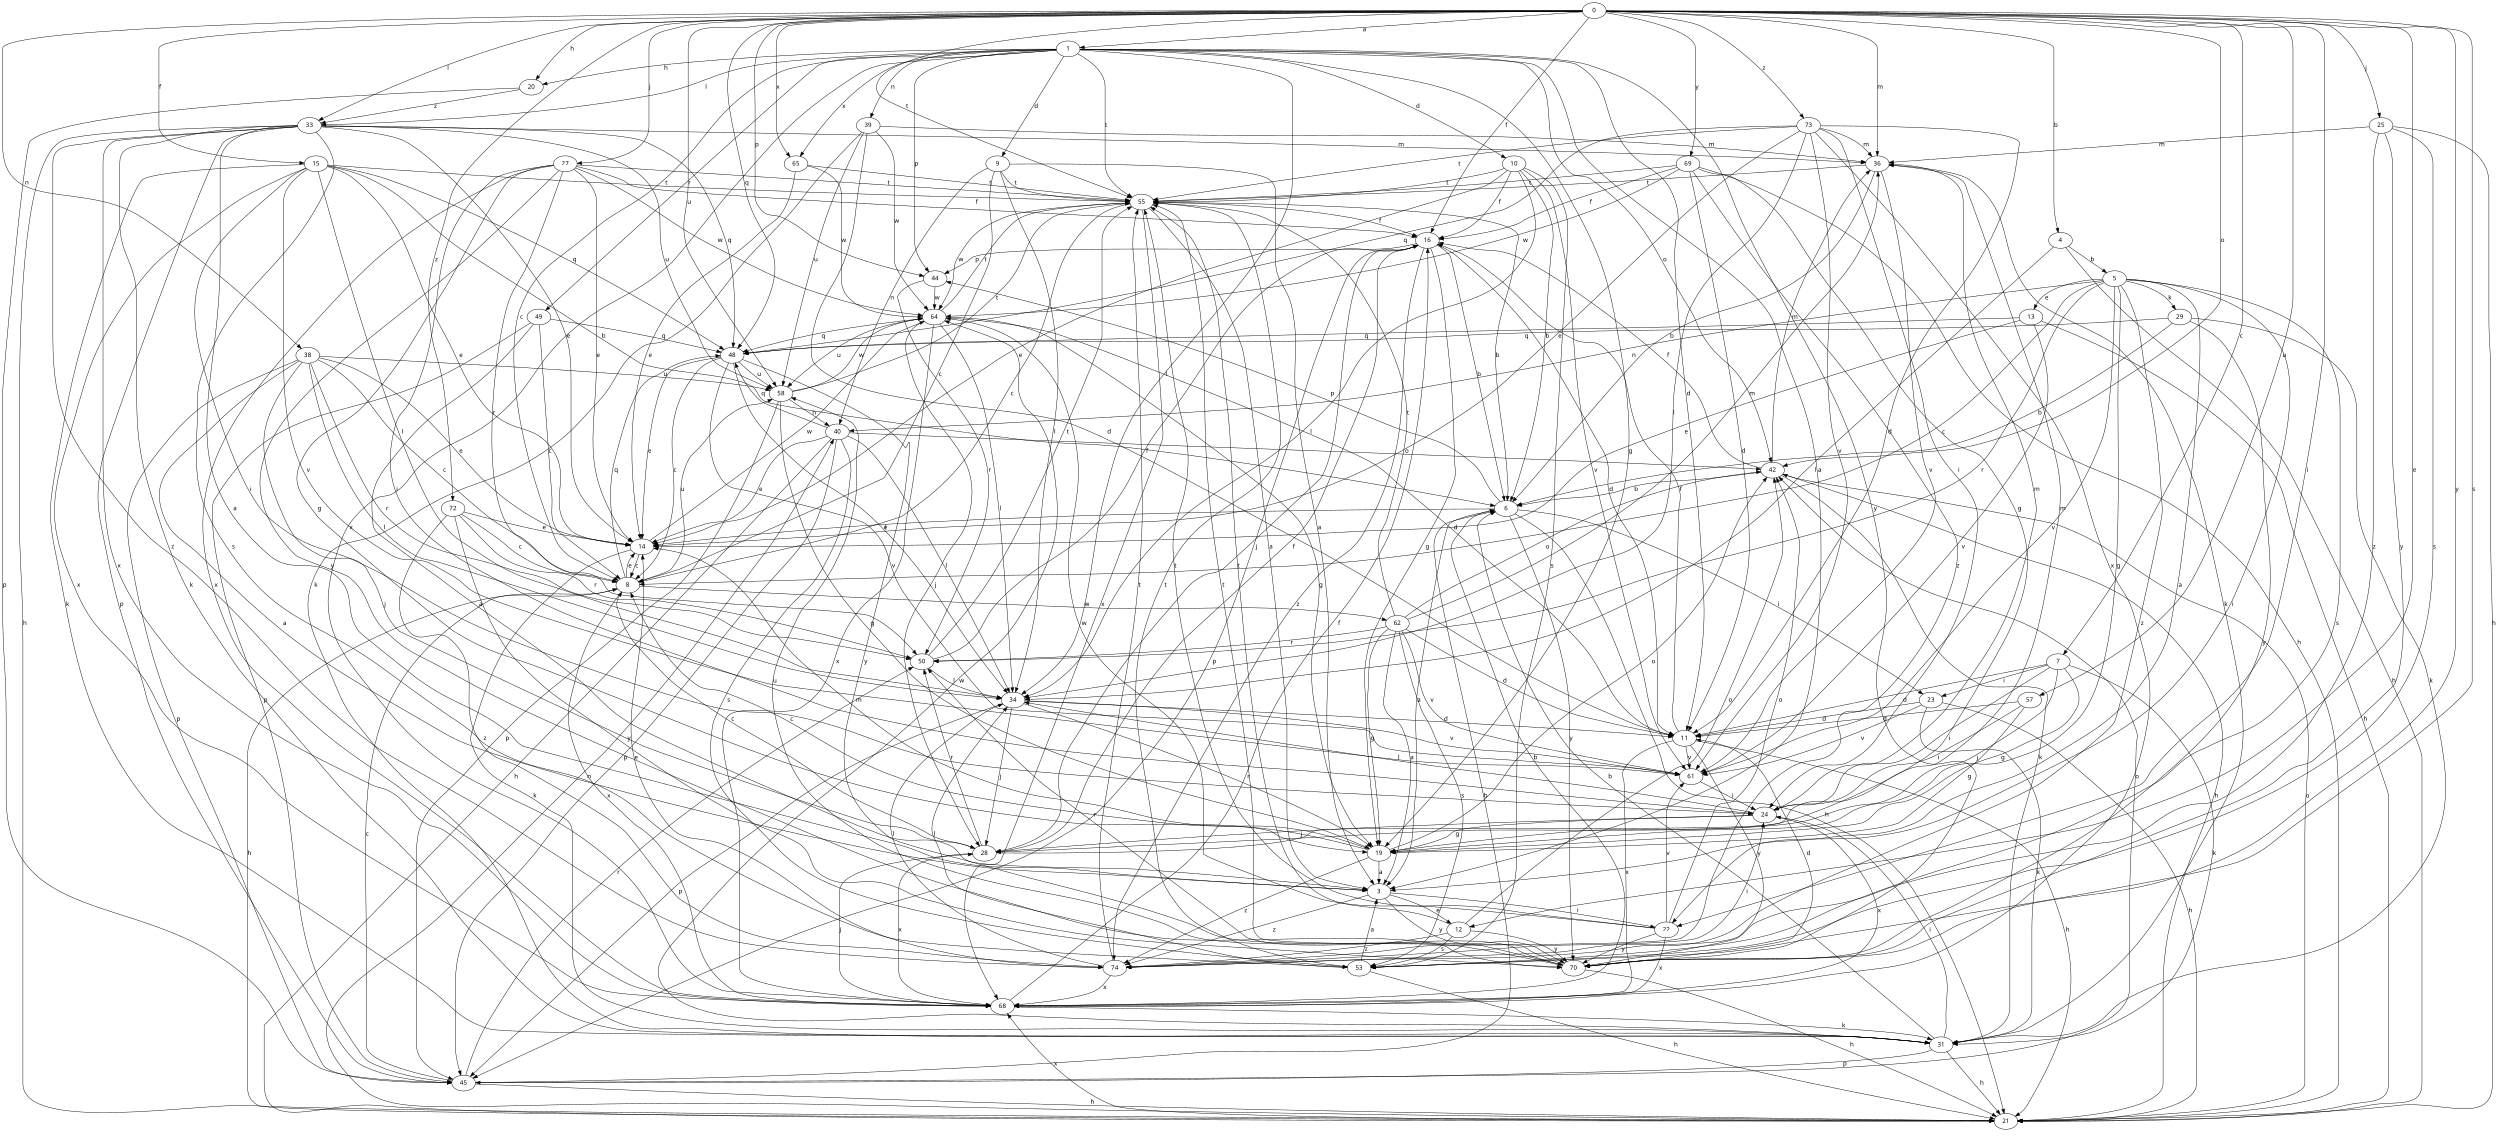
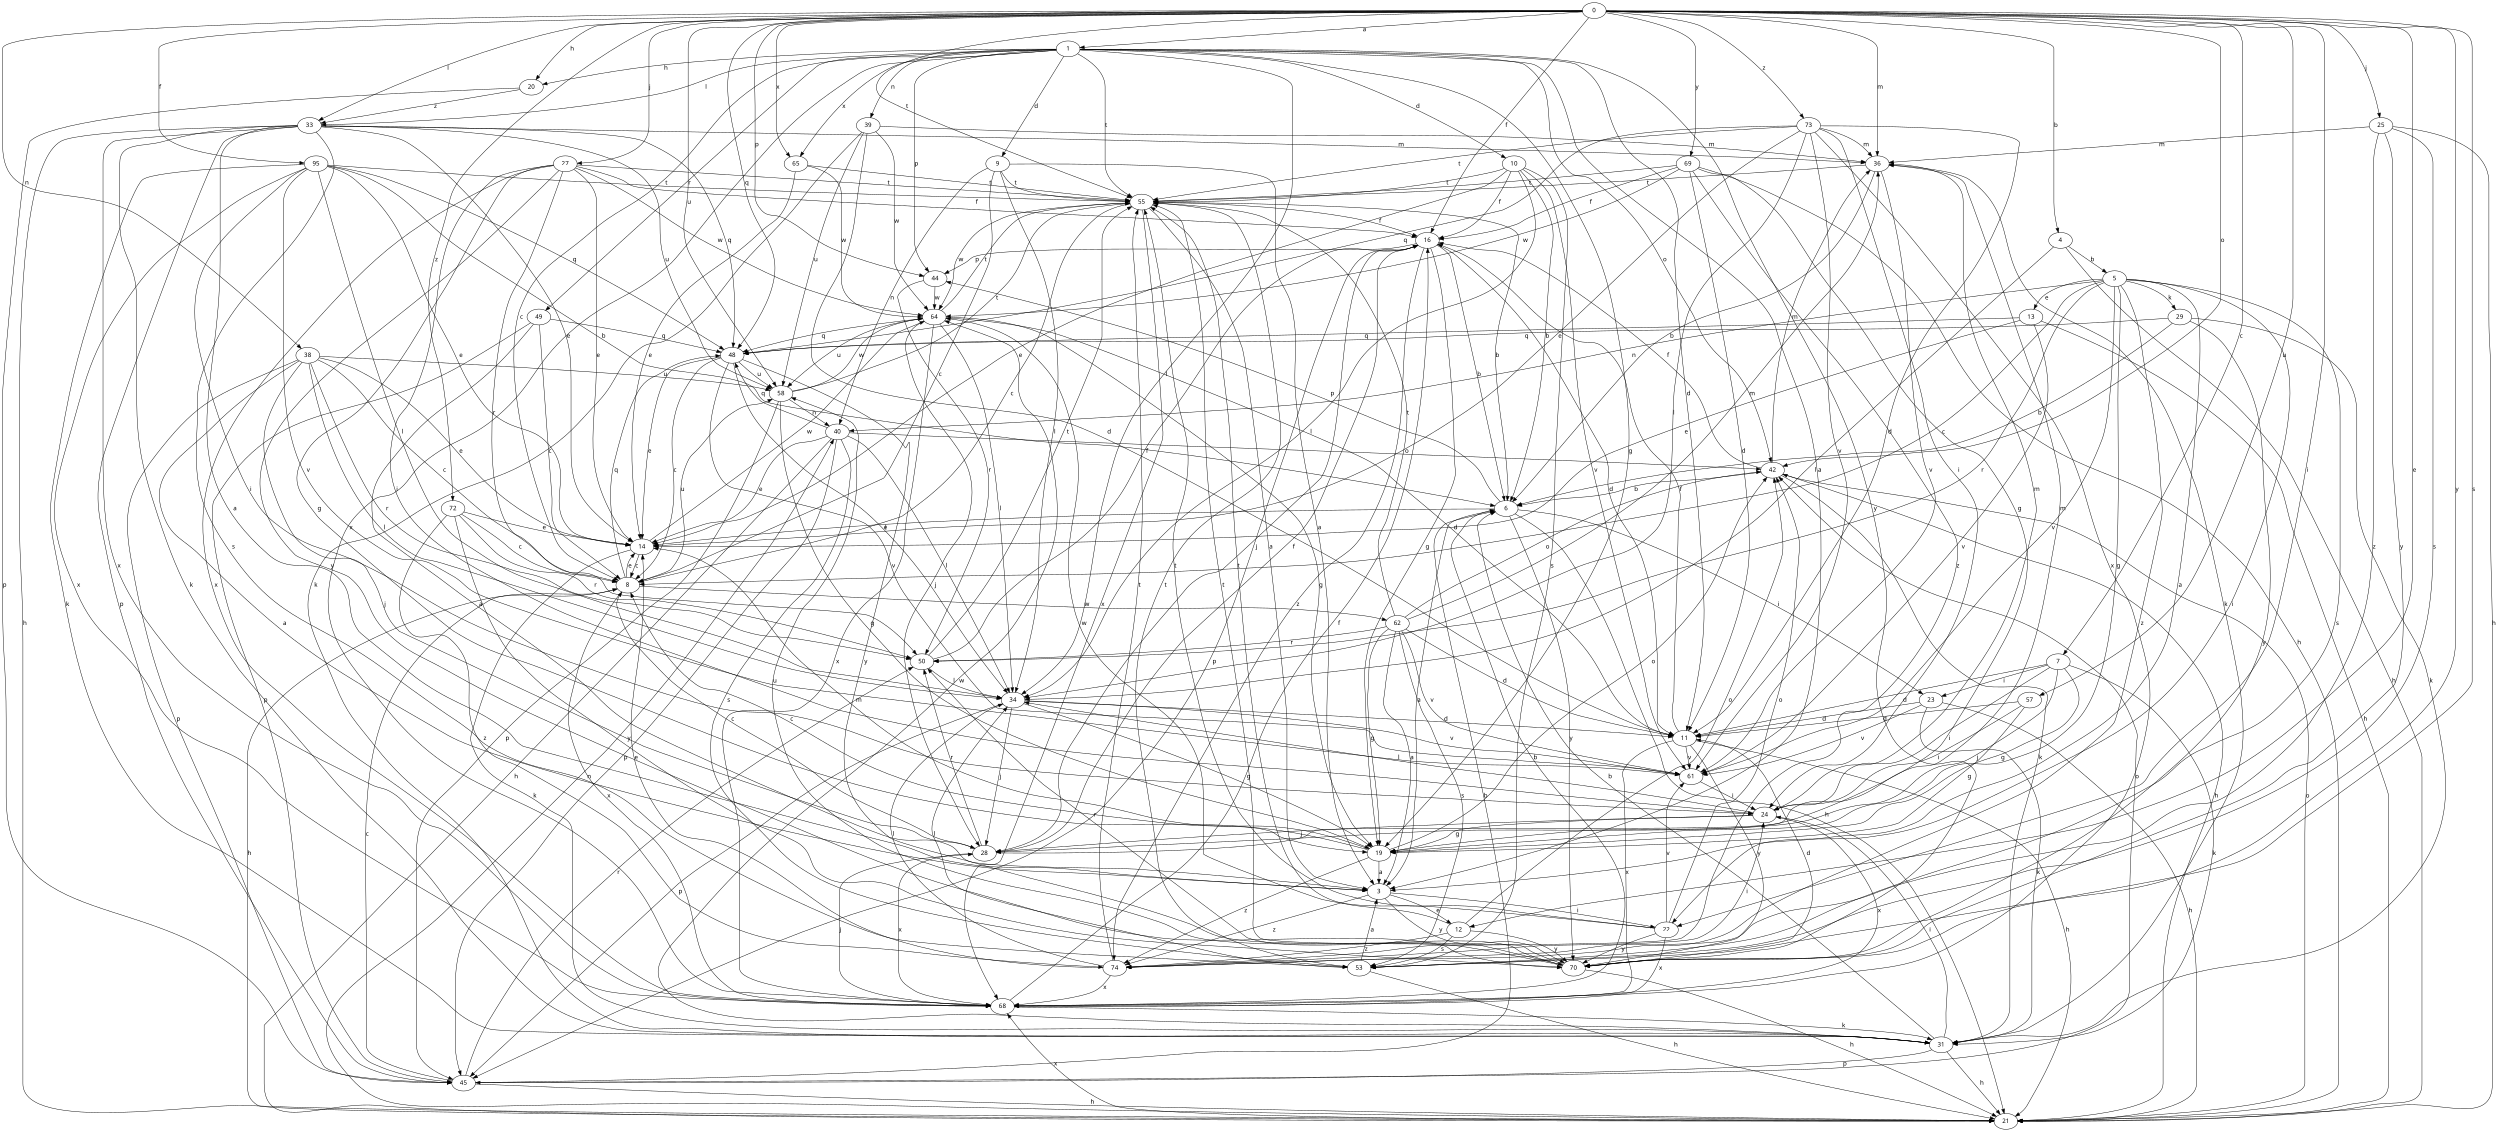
(316, 164) -> (316, 164)
(303, 684) -> none
(1249, 777) -> (1249, 777)
